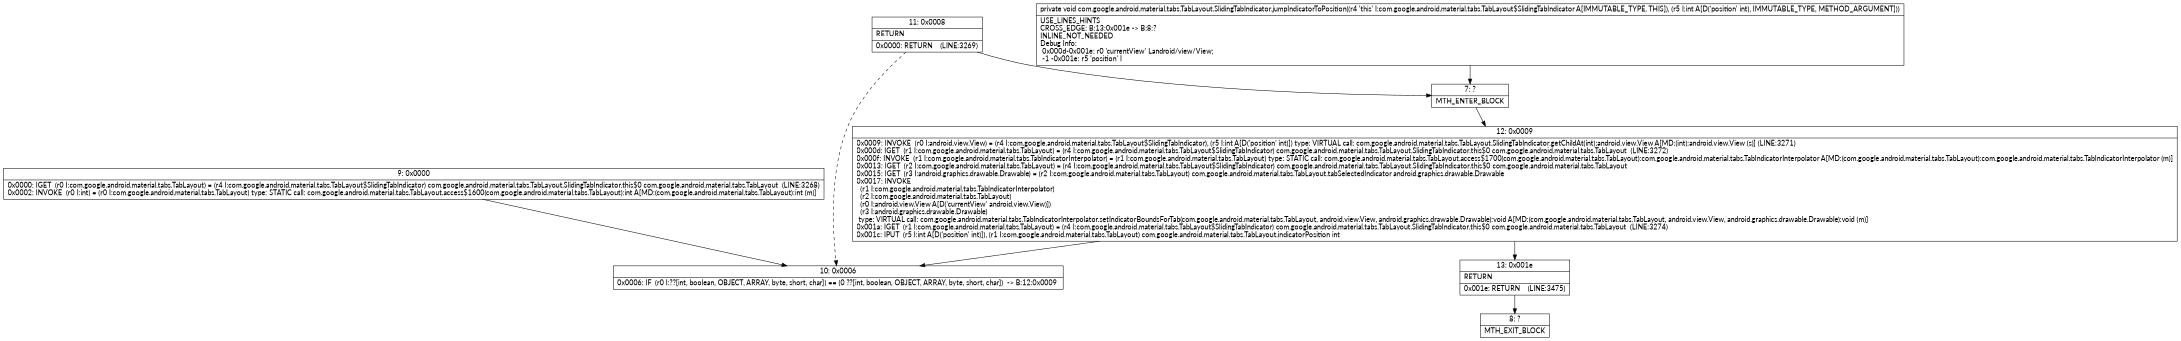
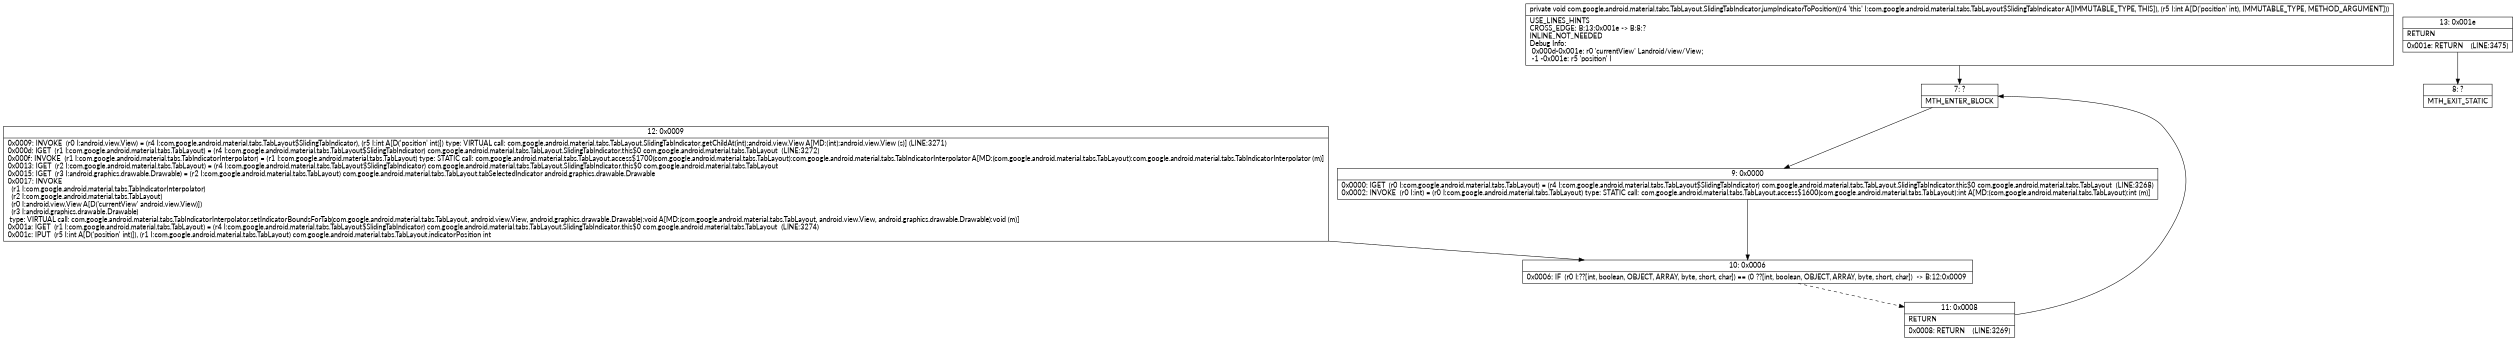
(927, 46) -> (1960, 331)
(1480, 115) -> (1861, 137)
(841, 146) -> (1849, 295)
(1515, 248) -> none
(1515, 331) -> (2458, 101)
